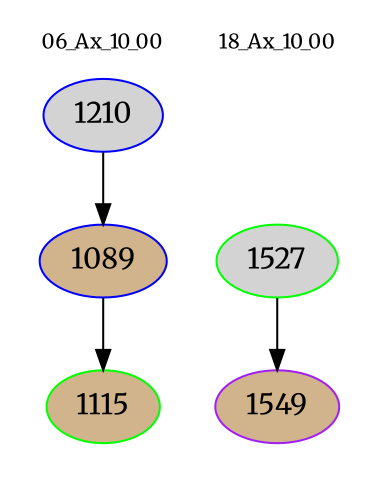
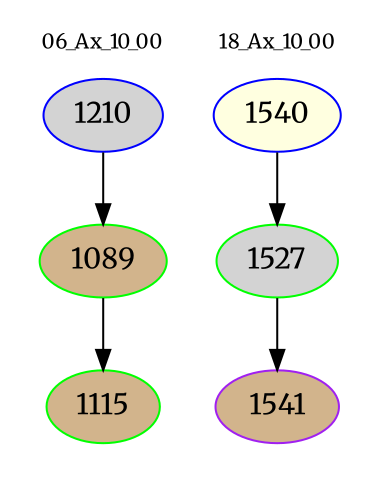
none -> (277, 115)
(103, 261) -> (103, 261)
(277, 407) -> (277, 407)
